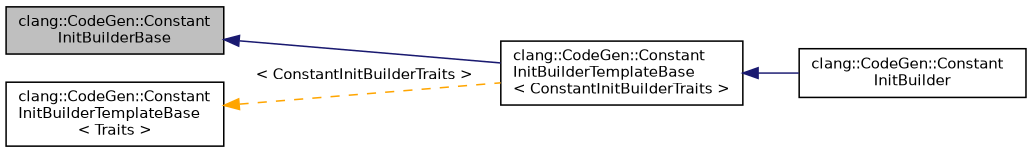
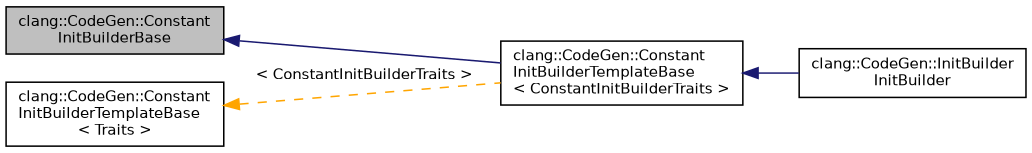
(913, 73) -> (913, 73)
